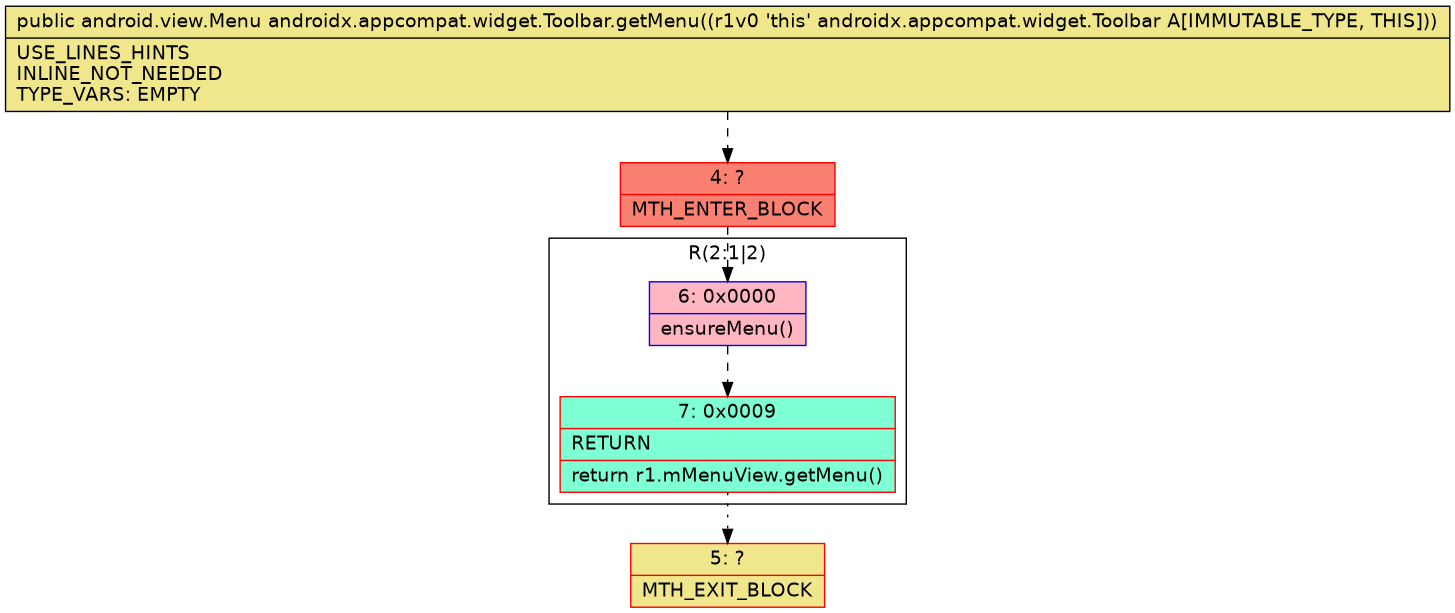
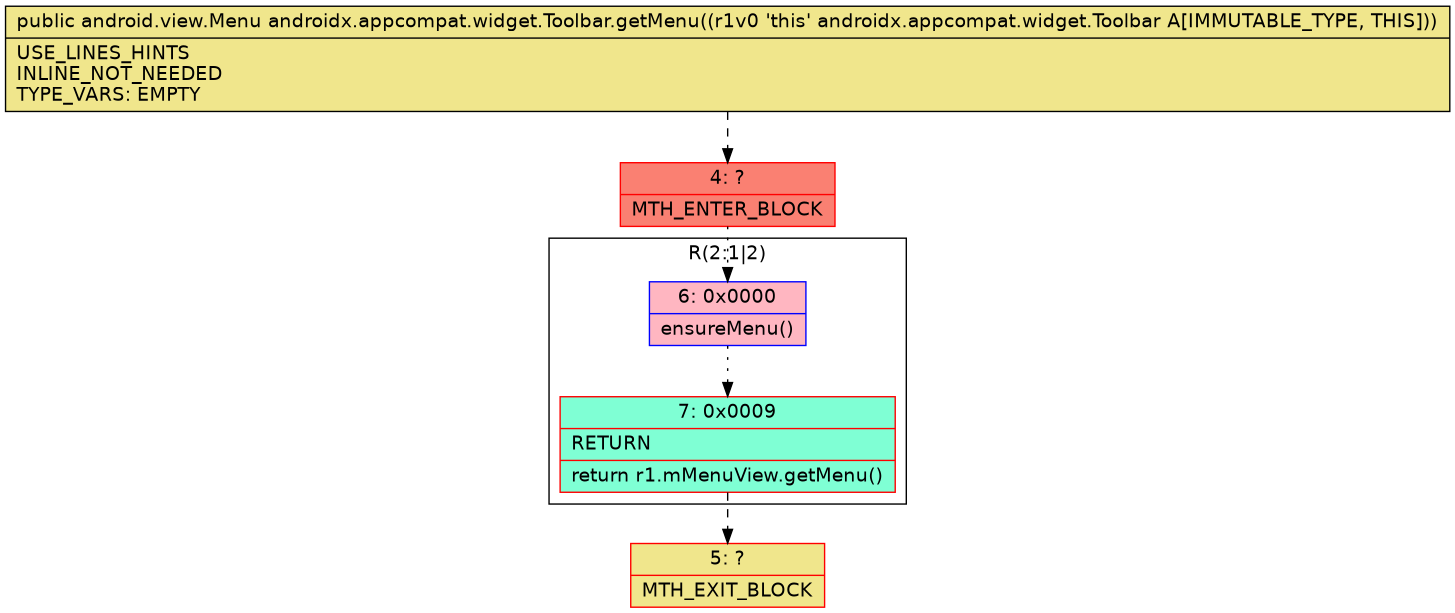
(728, 247) -> (728, 247)
(728, 364) -> (728, 364)
(728, 513) -> (728, 513)
